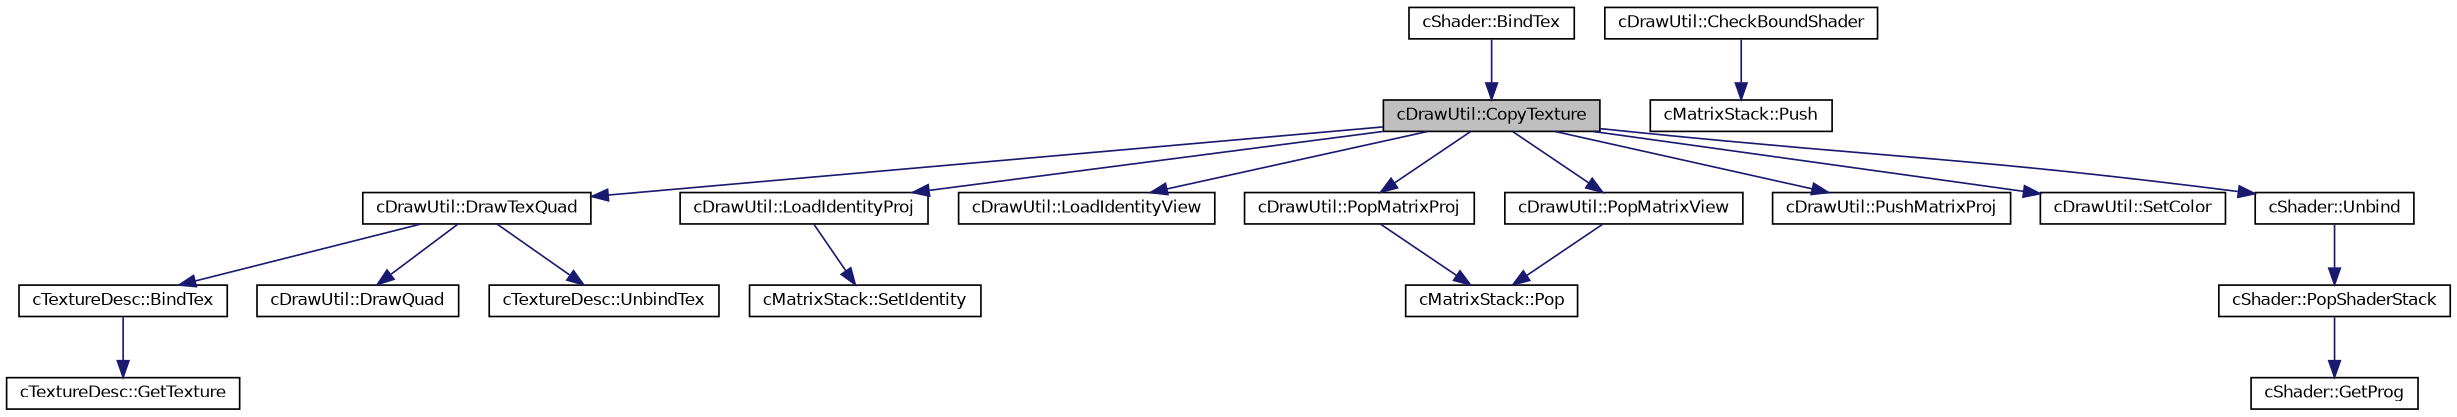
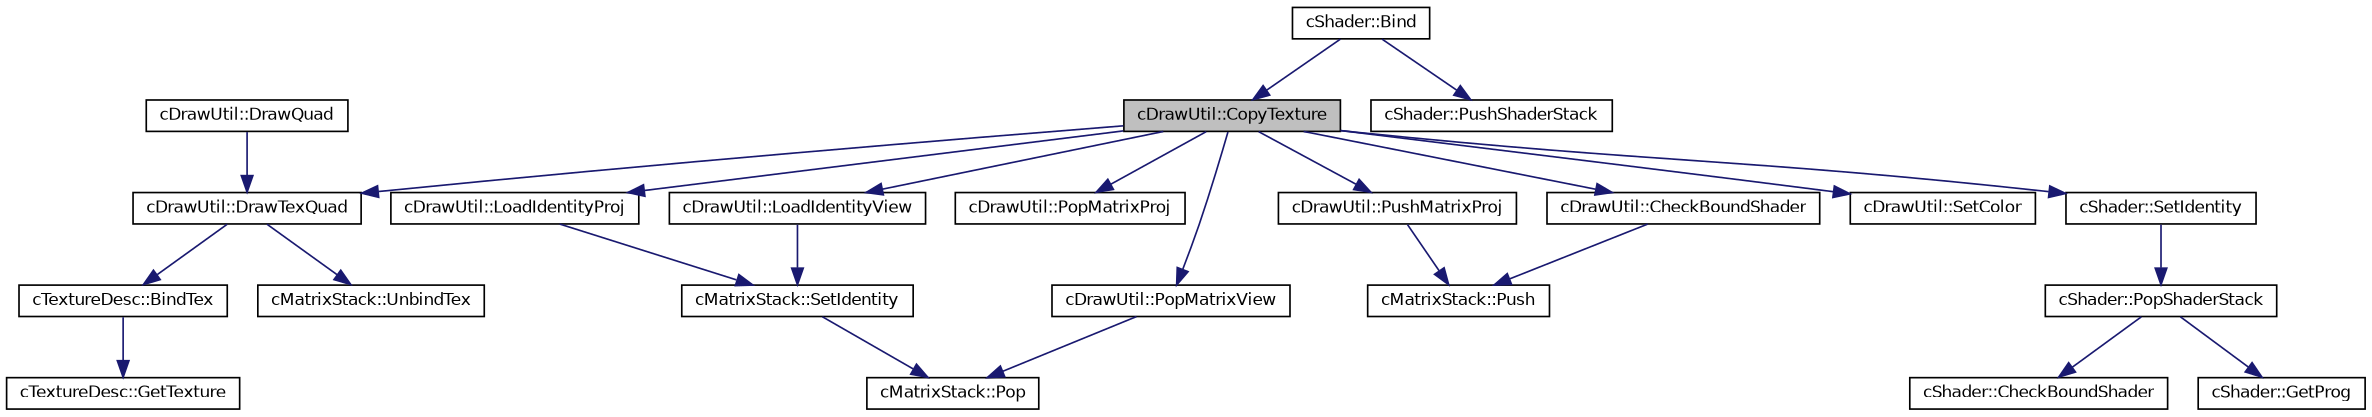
(1492, 23) -> (1361, 23)
none -> (1492, 116)
none -> (1450, 160)
(2335, 208) -> (2161, 208)
none -> (797, 246)
none -> (1423, 248)
(424, 249) -> (247, 154)
(1419, 250) -> (868, 343)
(604, 301) -> (371, 301)
none -> (2039, 393)
